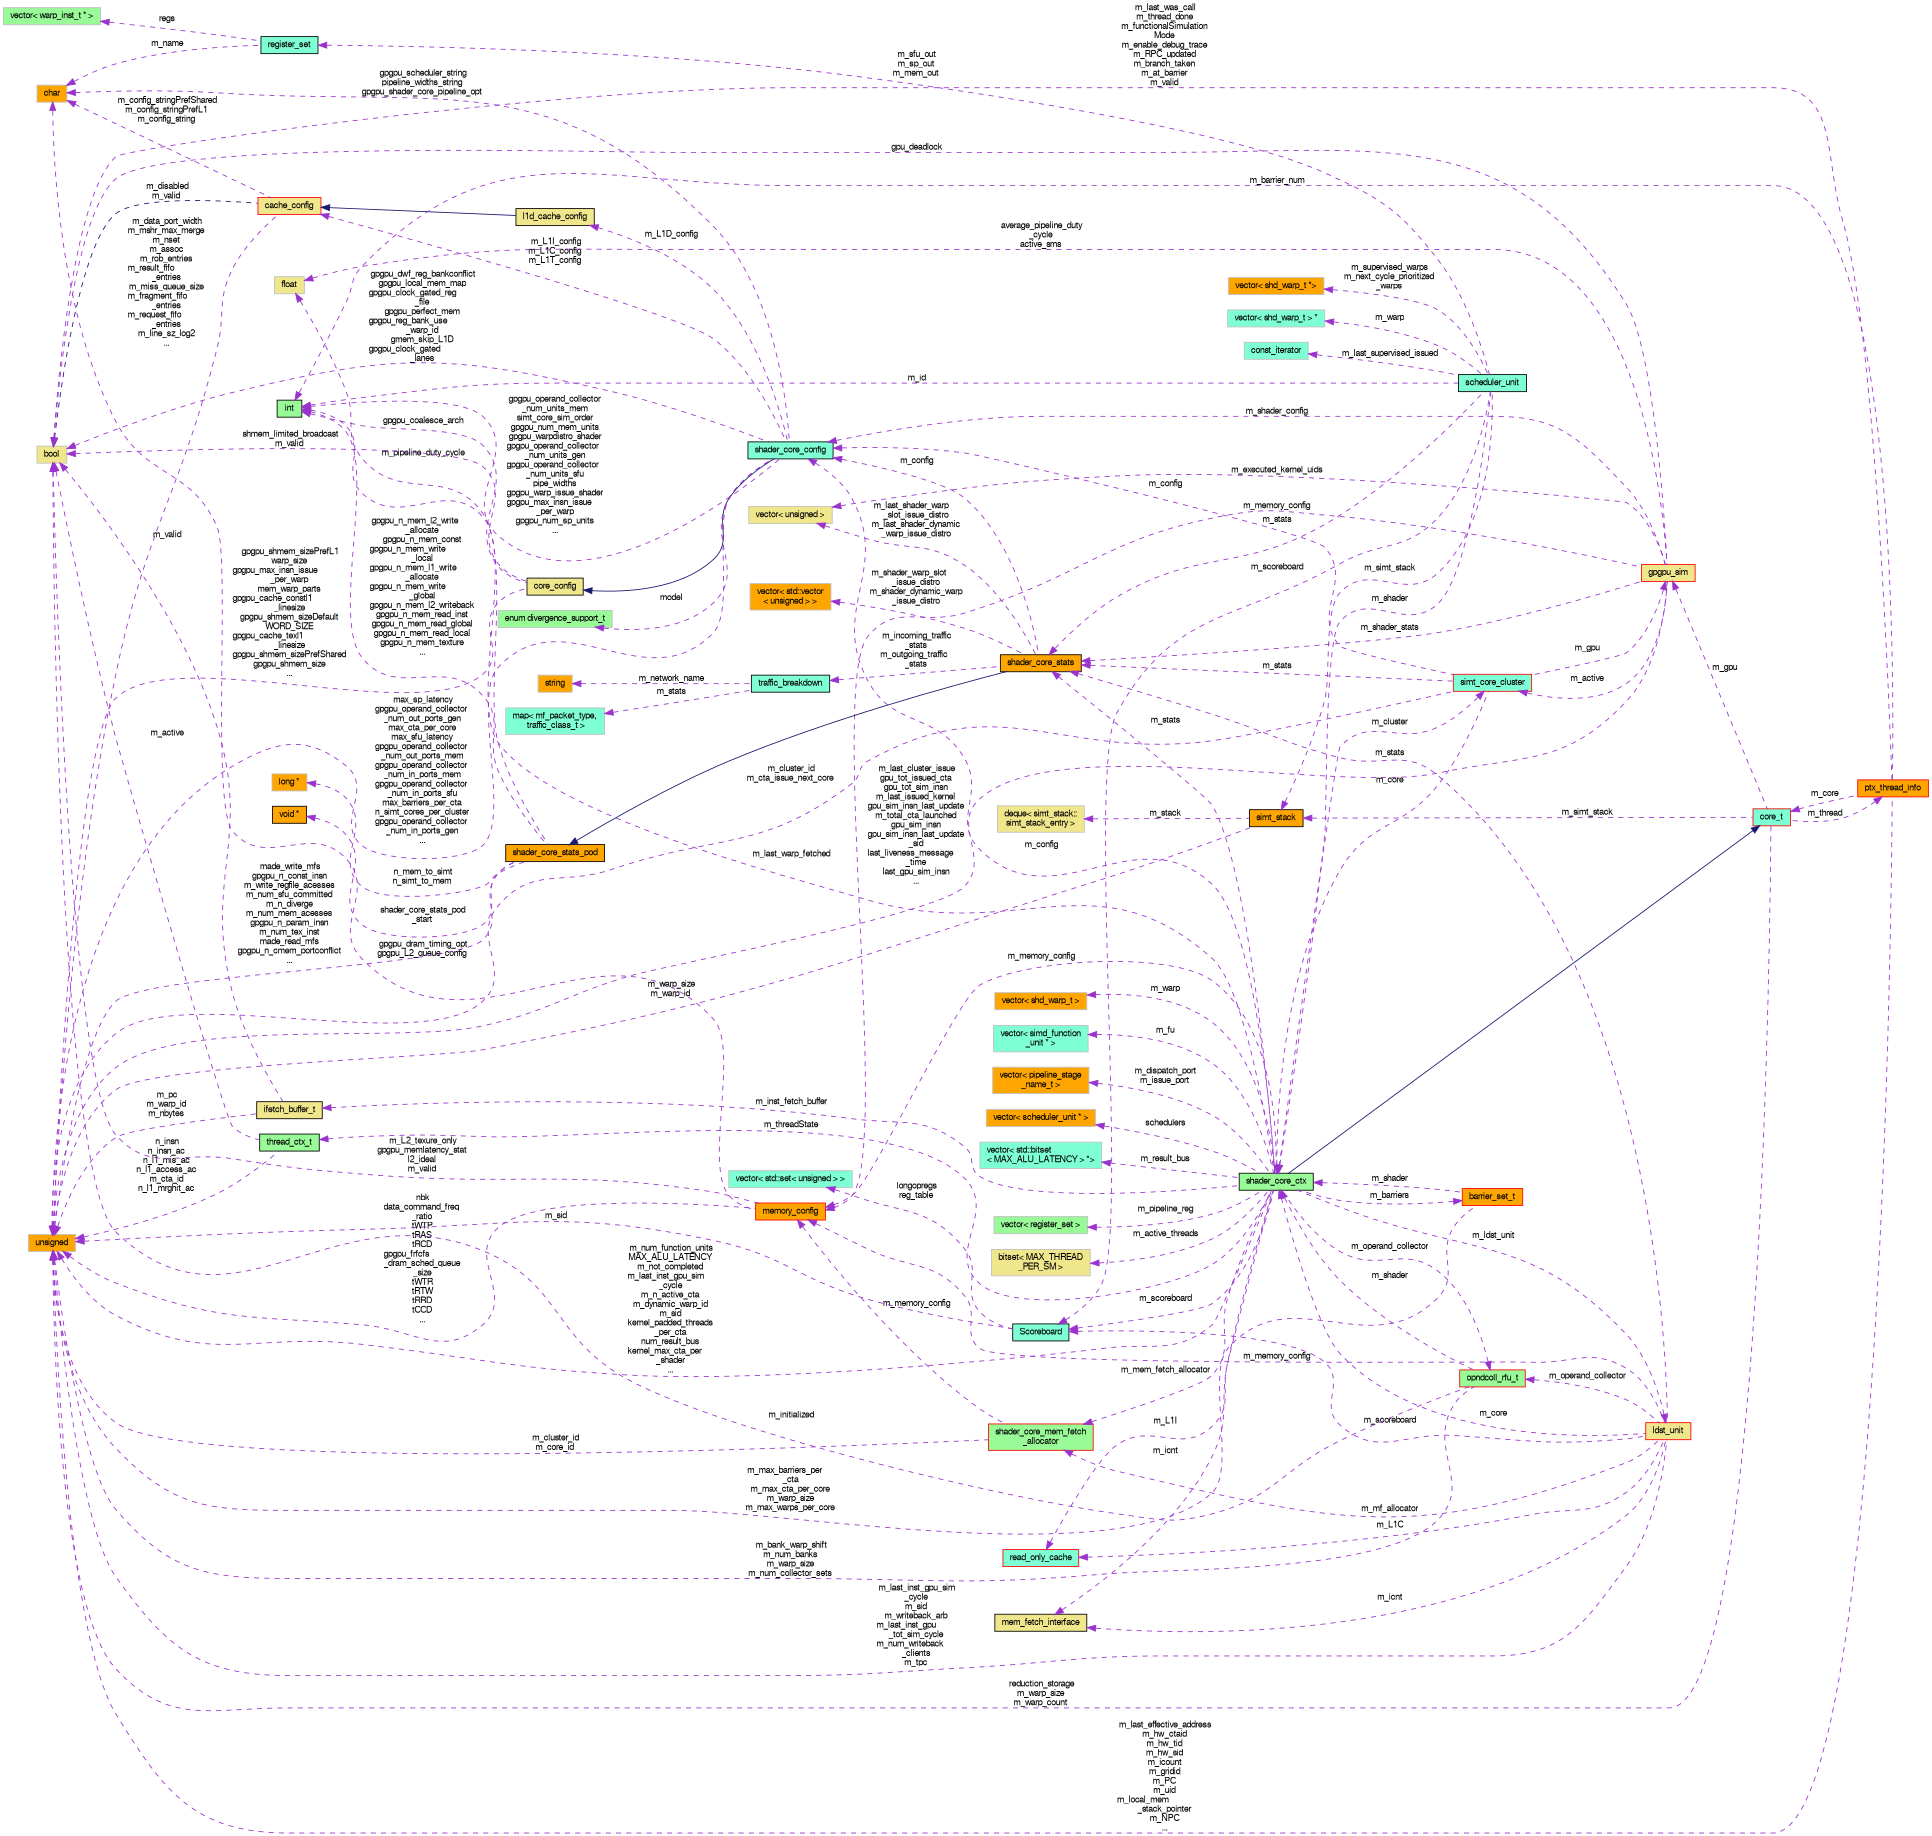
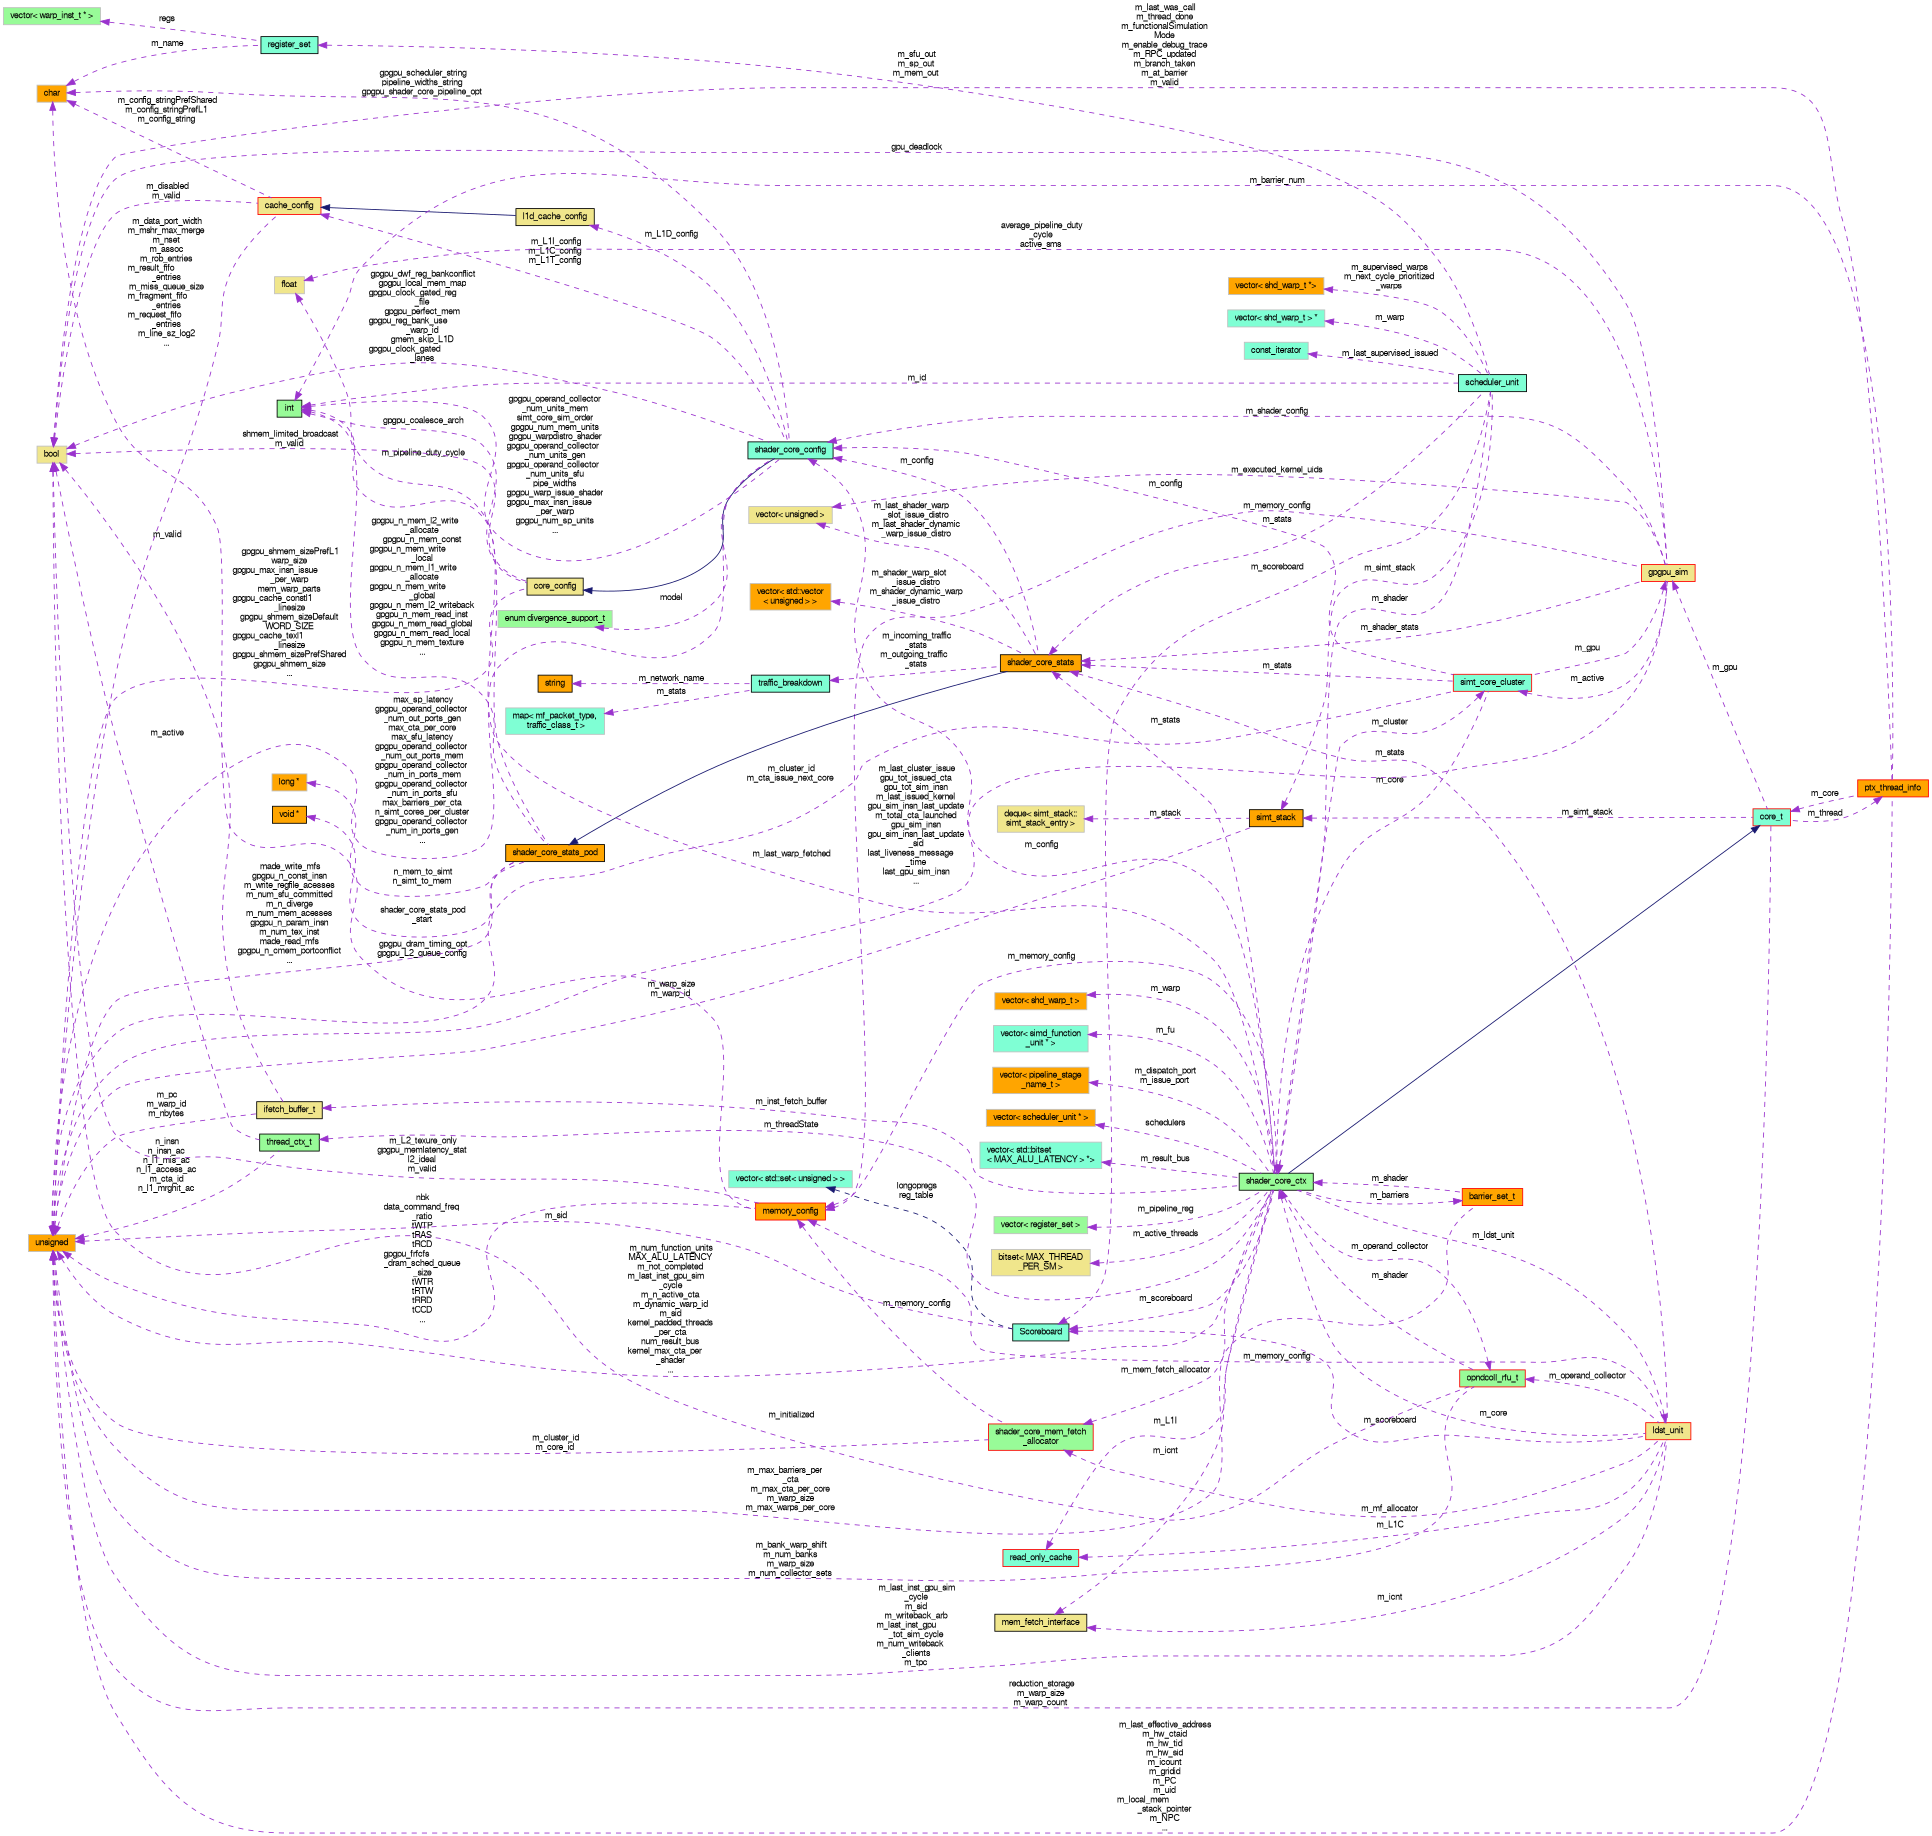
(93, 252) -> (93, 252)
(555, 684) -> (555, 684)
(950, 1234) -> (950, 1234)
